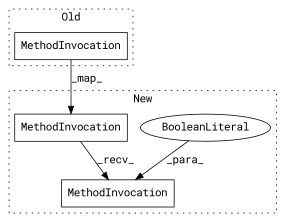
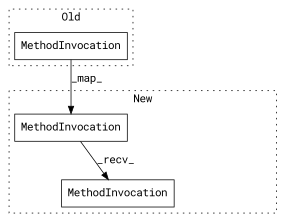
(206, 128) -> none
